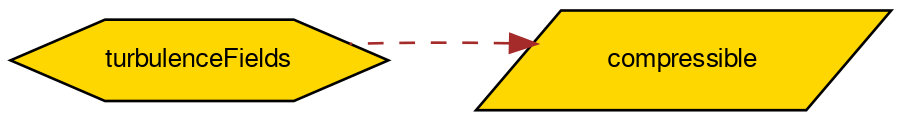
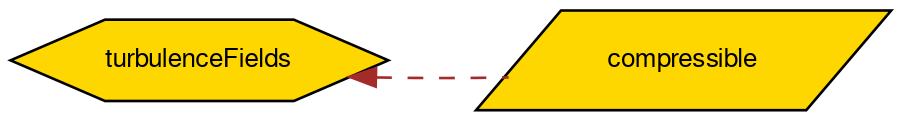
(430, 43) -> (442, 78)
